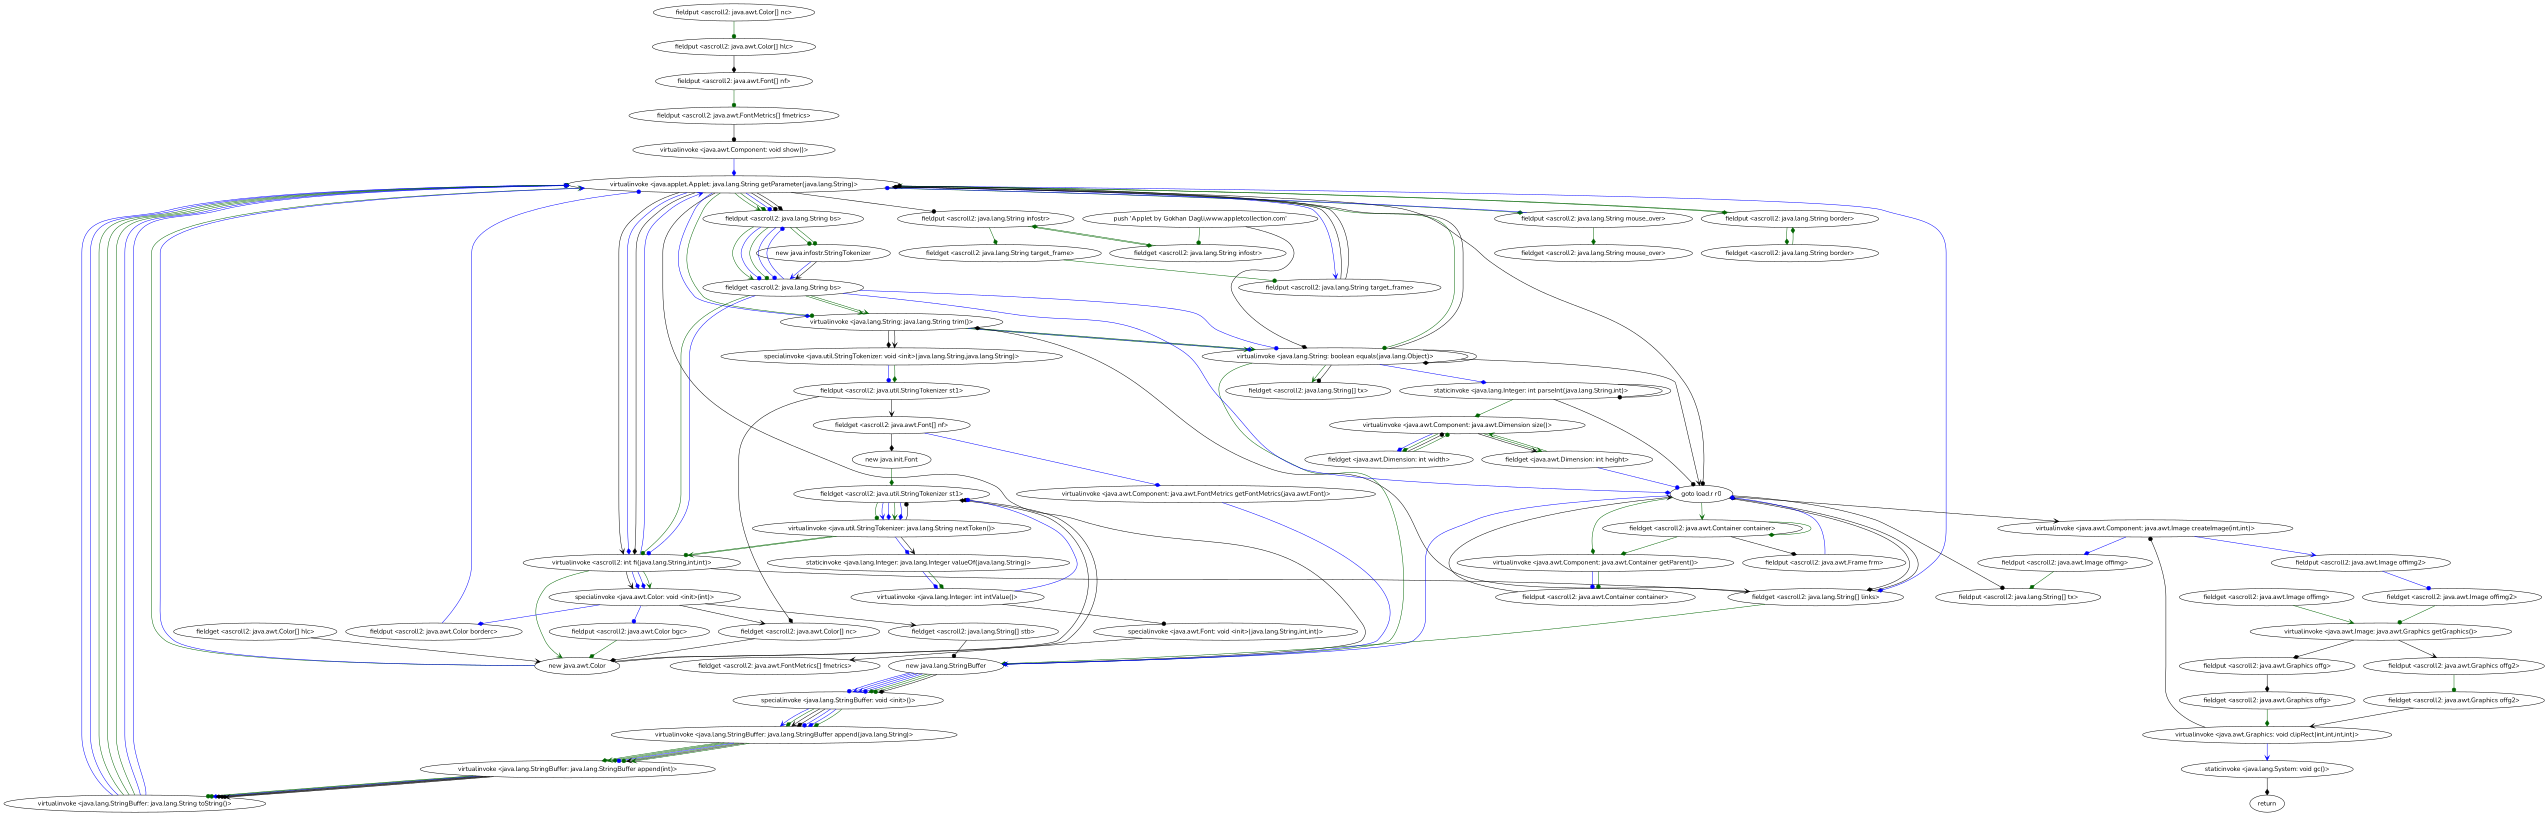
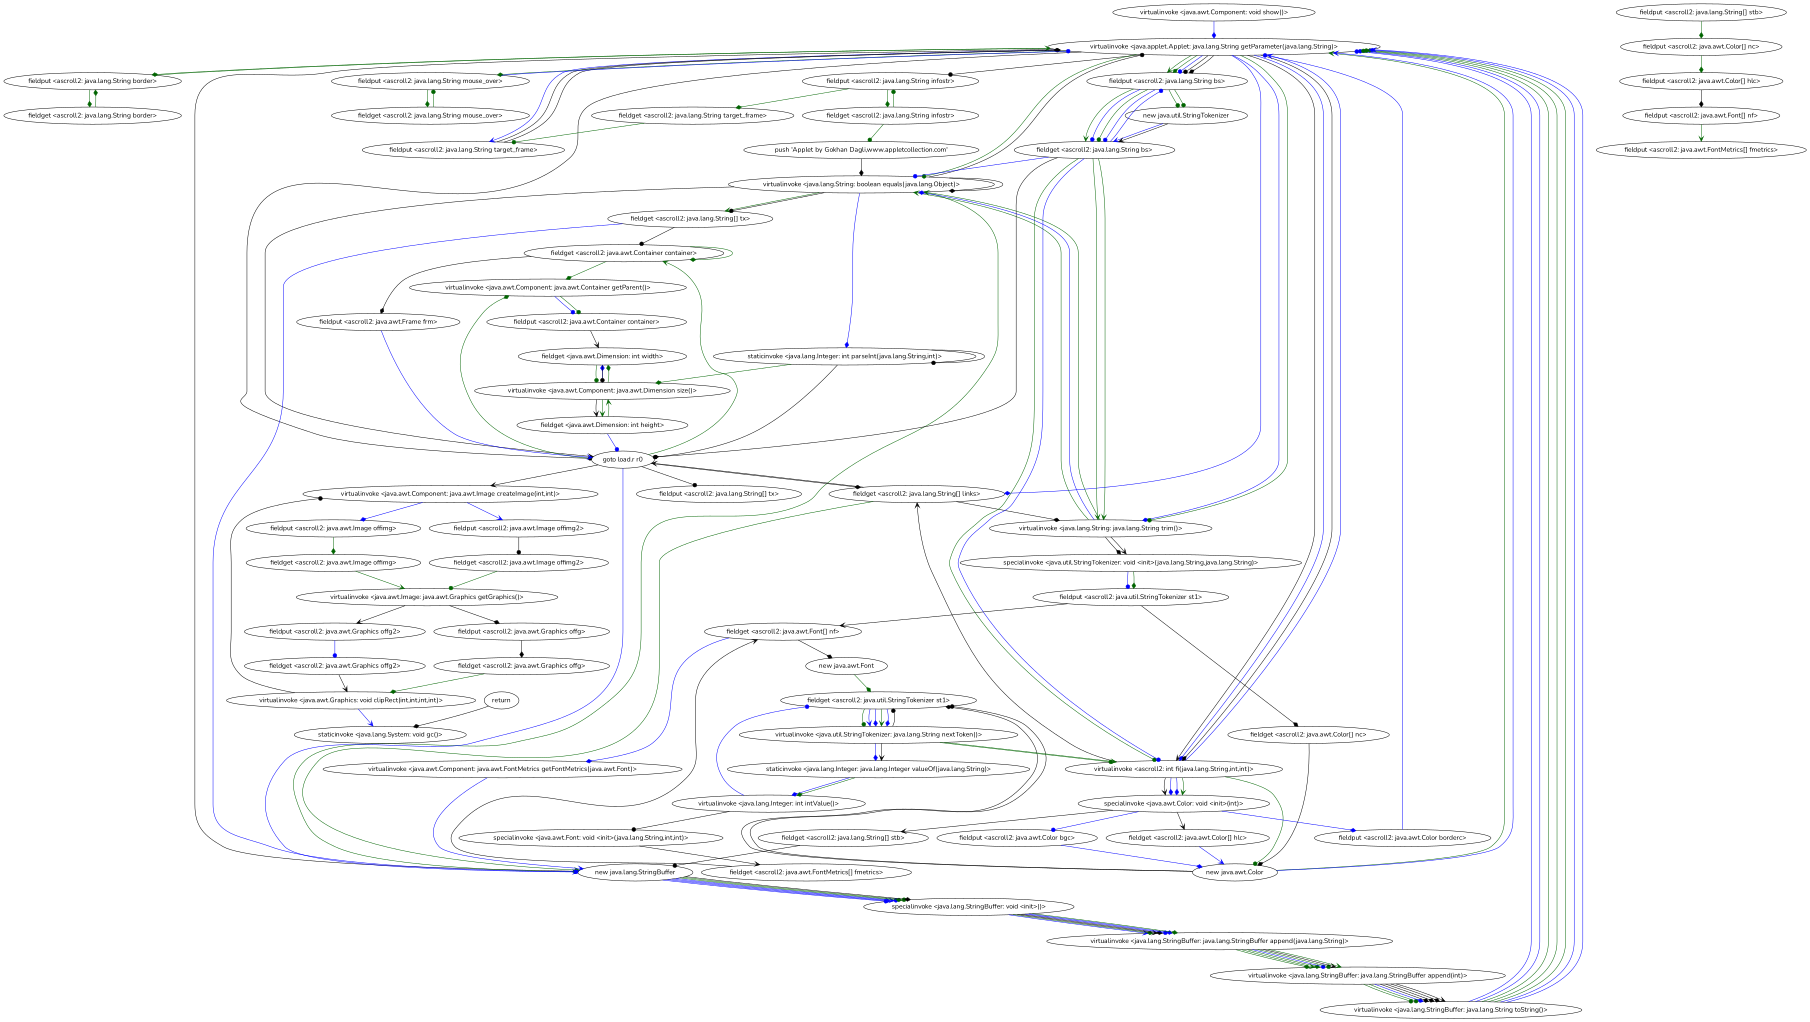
none -> (1701, 12)
(734, 28) -> (1701, 61)
(734, 97) -> (1701, 130)
none -> (434, 100)
(734, 131) -> none
(1199, 234) -> (877, 131)
none -> (659, 235)
(1097, 236) -> (894, 100)
(823, 253) -> (1186, 116)
(1242, 422) -> (967, 417)
(892, 460) -> (847, 666)
(1813, 518) -> (458, 435)
(1513, 524) -> (594, 337)
(1867, 527) -> (760, 475)
none -> (214, 553)
(2044, 578) -> (333, 543)
(2405, 579) -> (519, 544)
(538, 600) -> (1281, 806)
(720, 614) -> (1180, 819)
(1420, 633) -> (321, 746)
(1425, 641) -> (512, 757)
(606, 647) -> (1129, 856)
(423, 650) -> (1209, 854)
(2454, 681) -> (335, 647)
(2267, 784) -> (454, 717)
none -> (505, 798)
